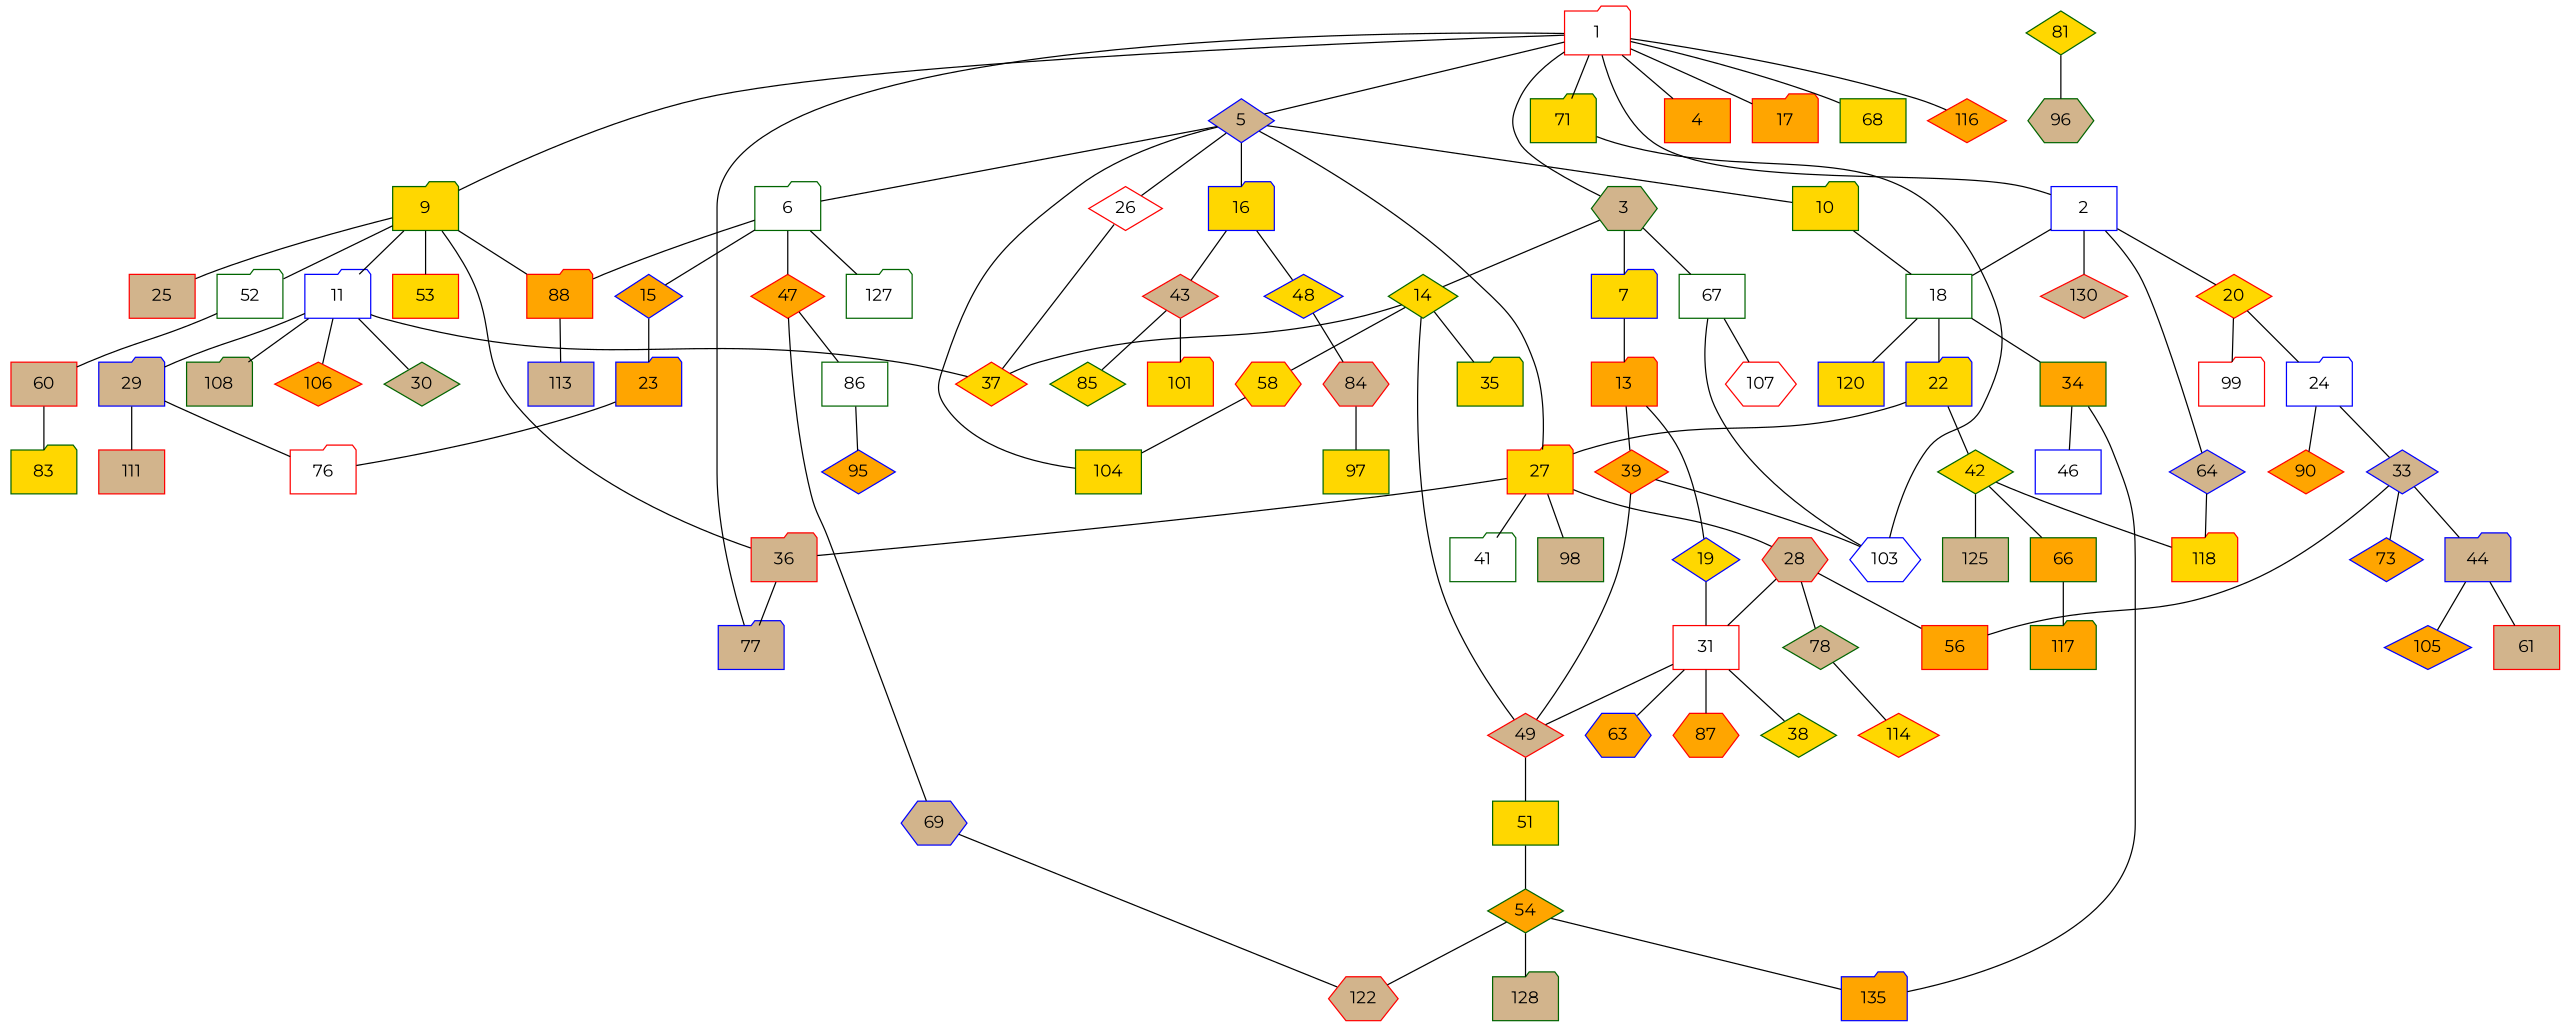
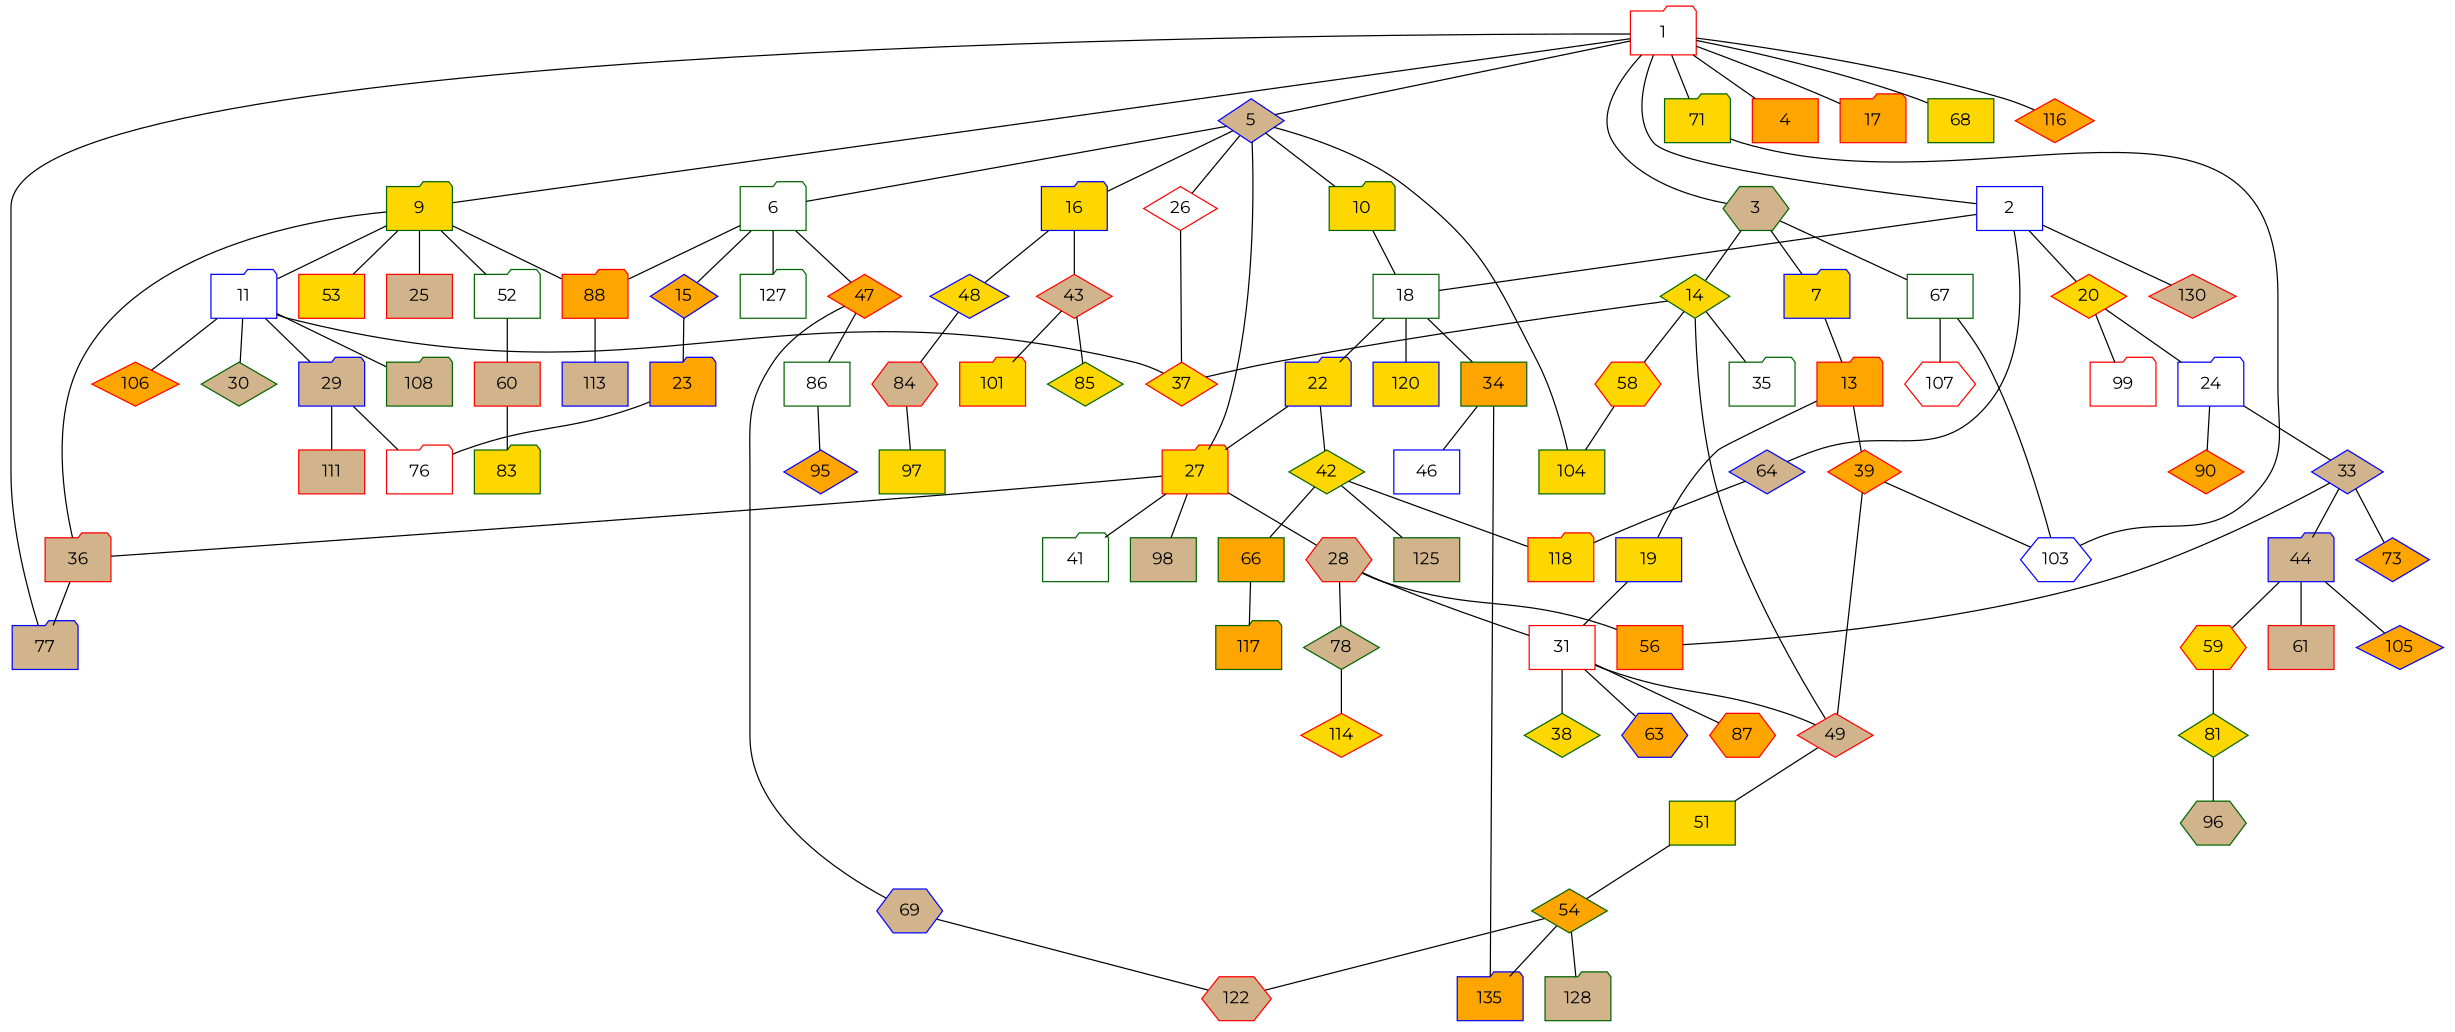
(1490, 384) -> (1762, 384)
(1706, 560) -> (1649, 560)
none -> (2213, 648)
